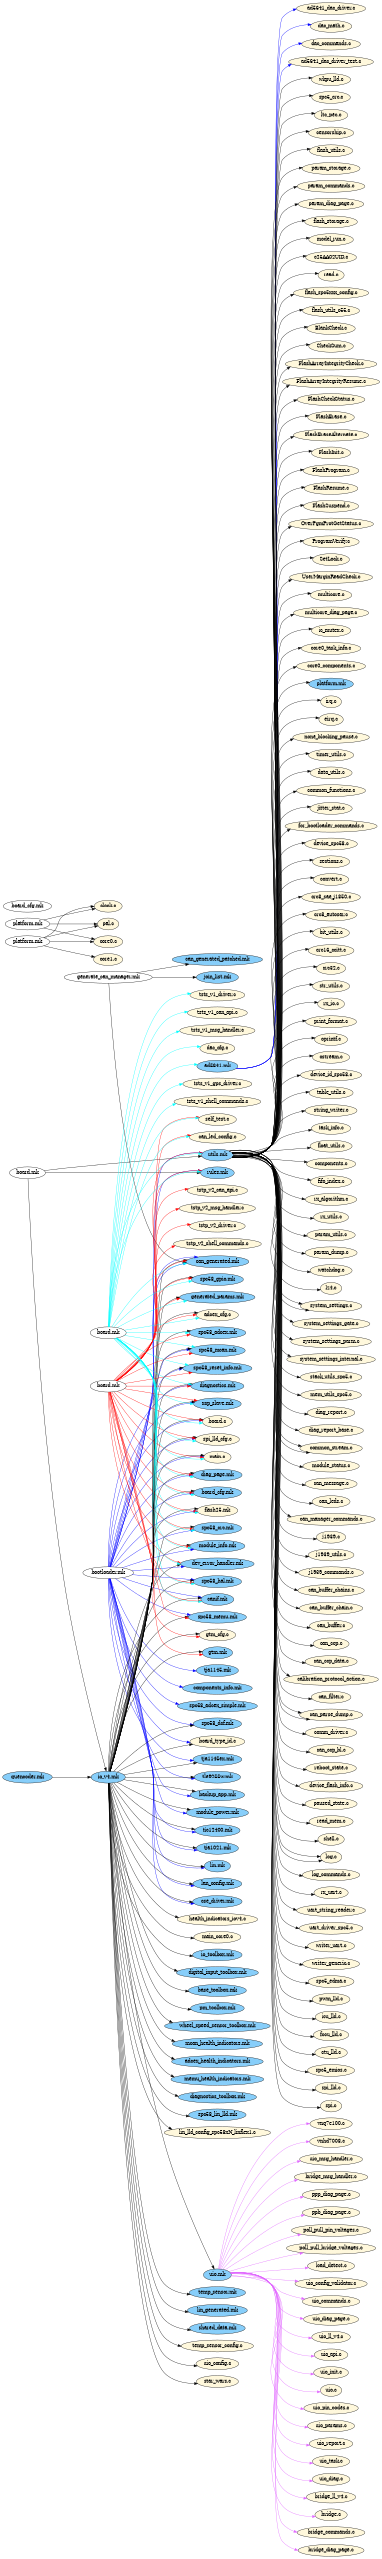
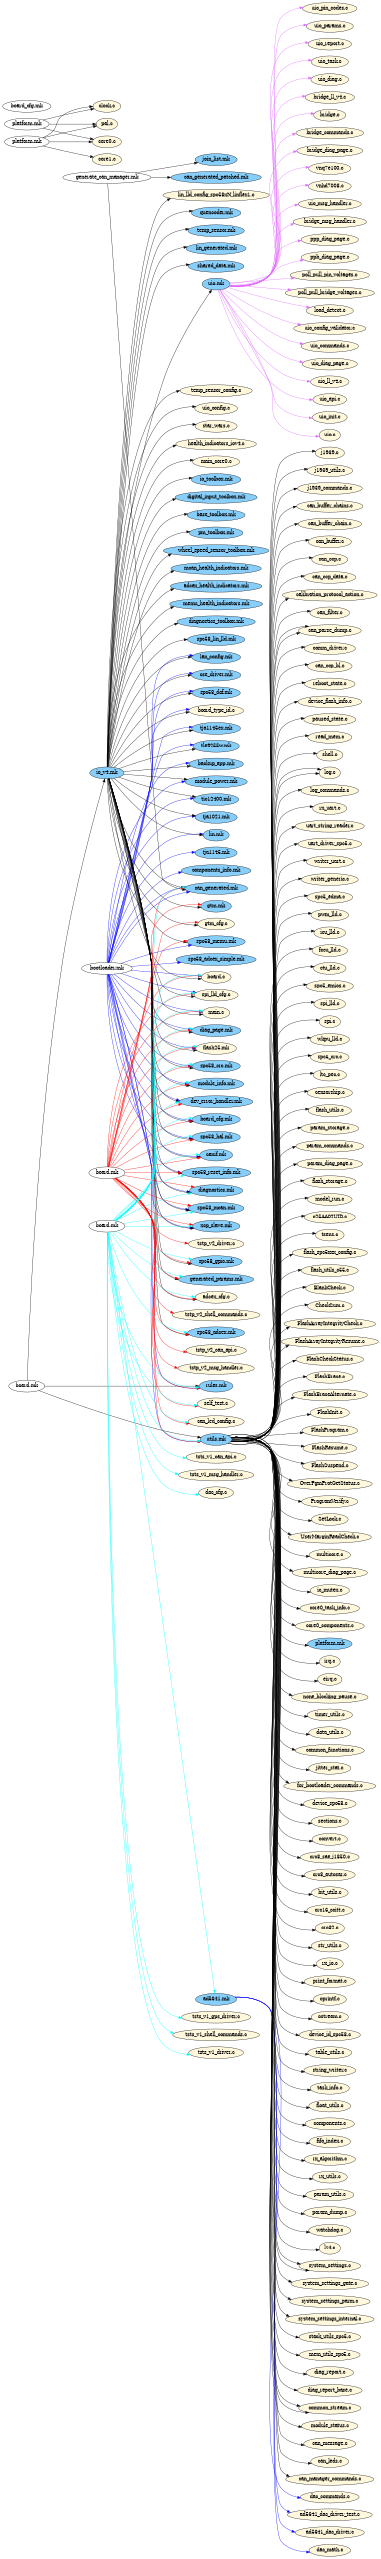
(331, 275) -> (330, 1235)
(70, 1777) -> (133, 362)
